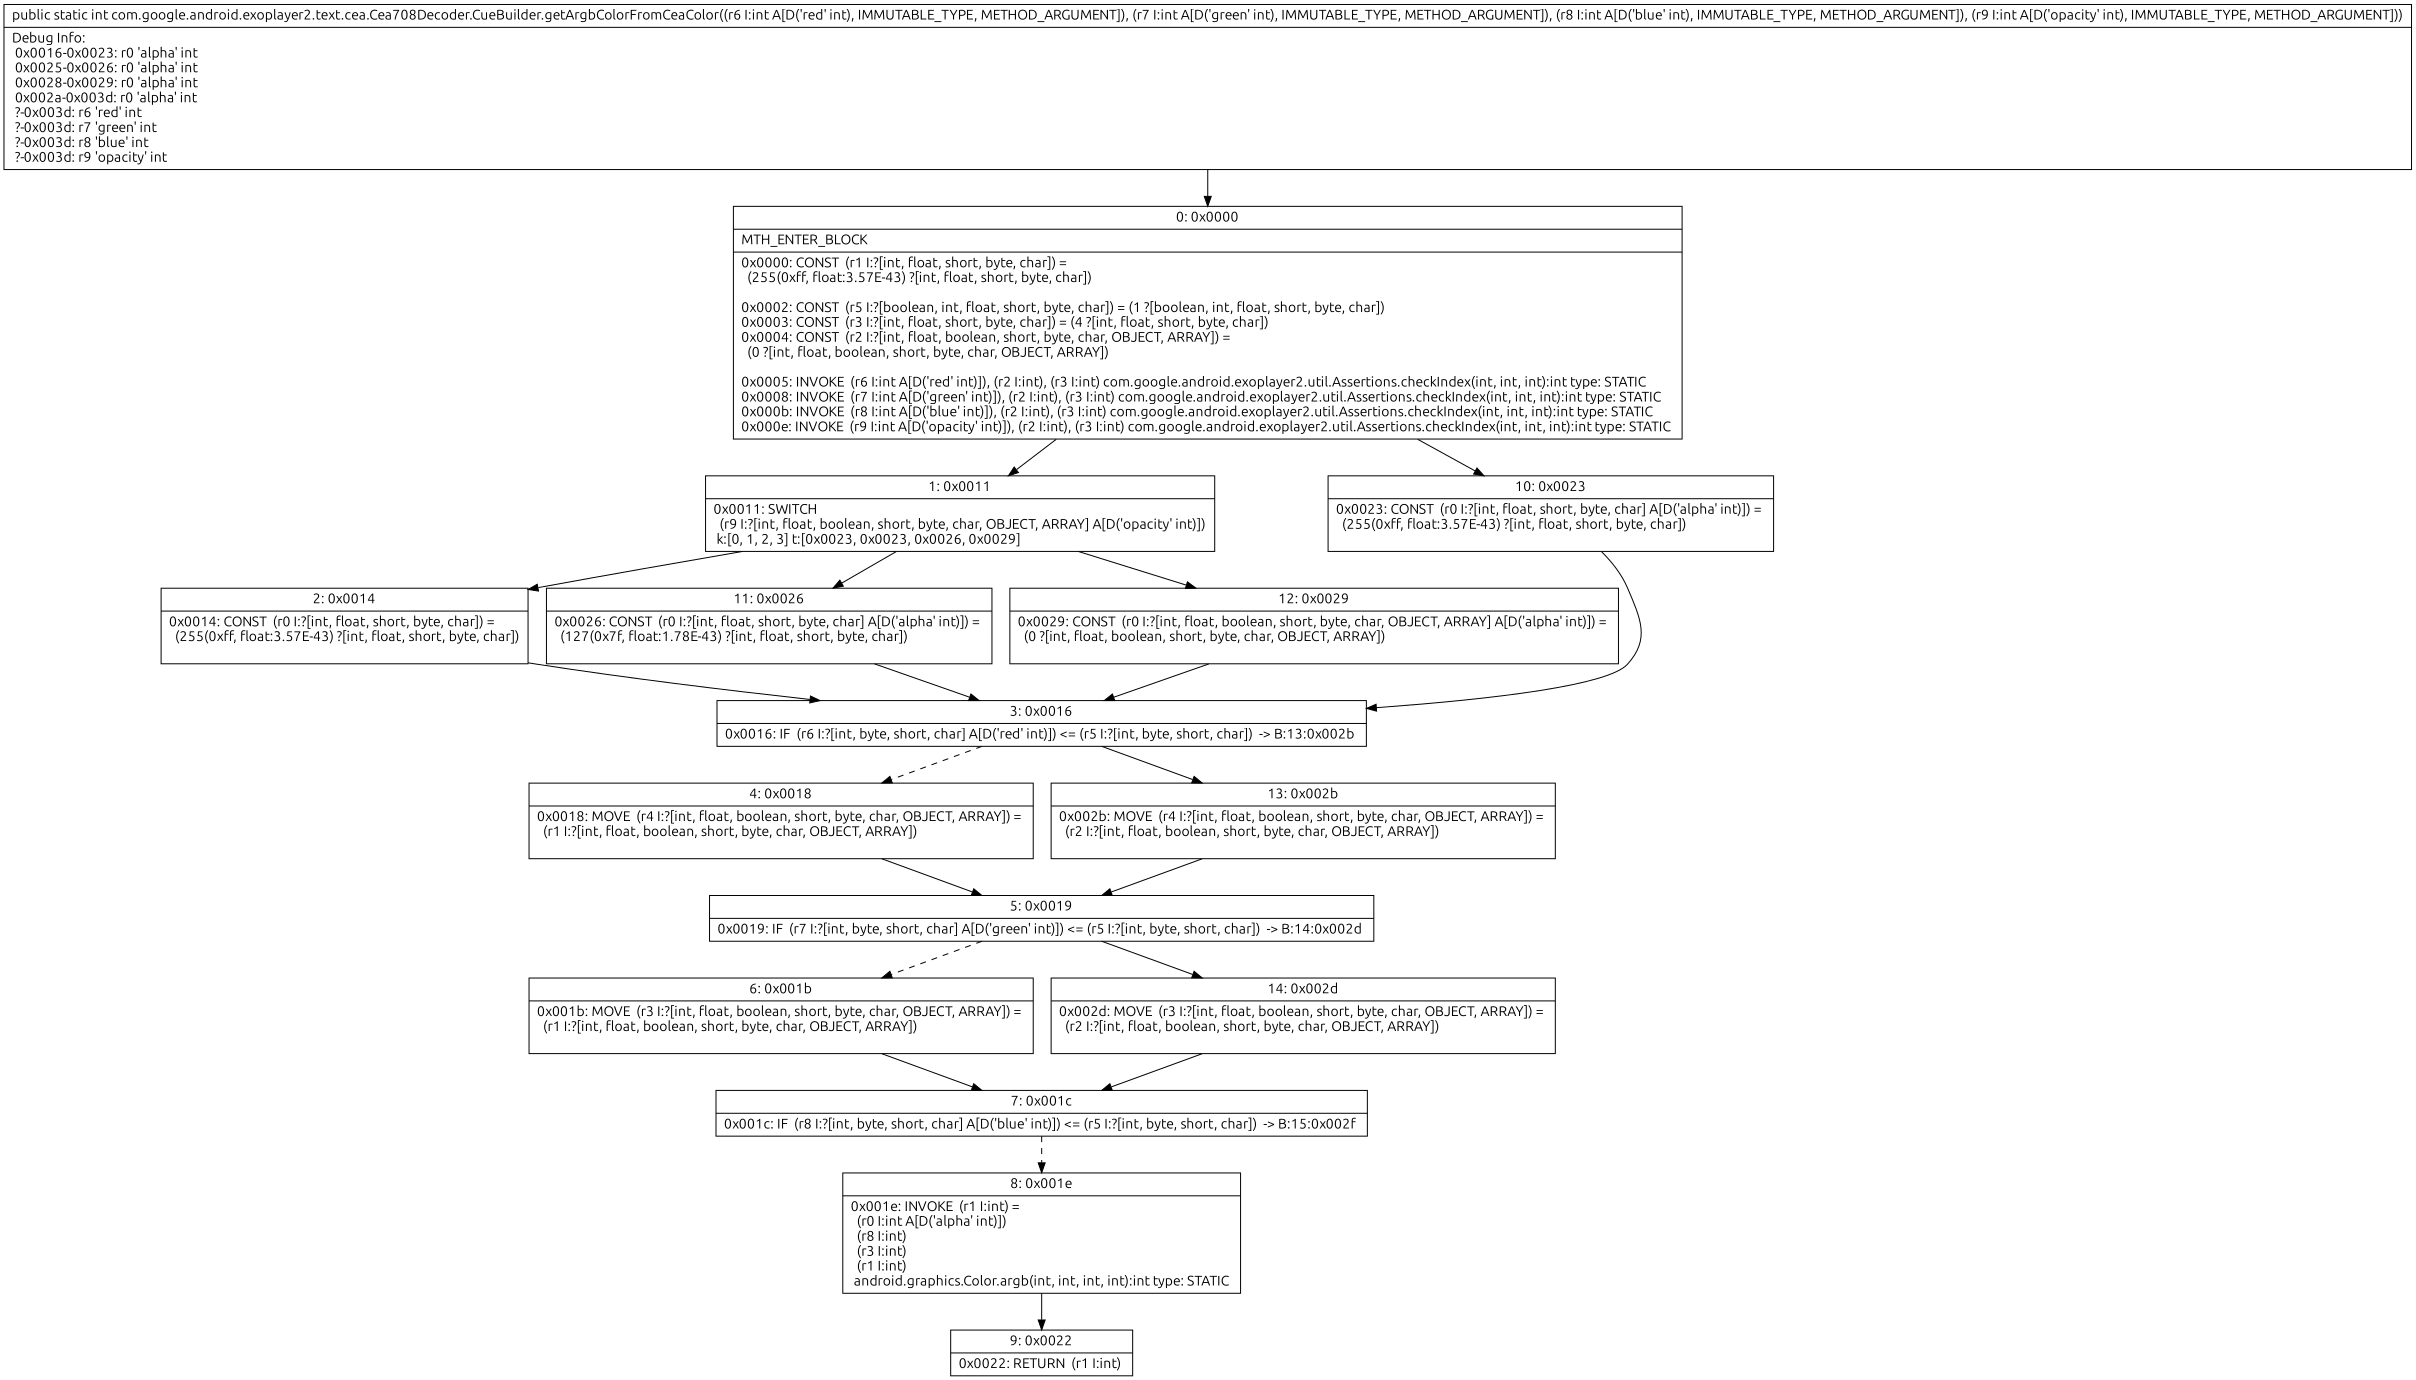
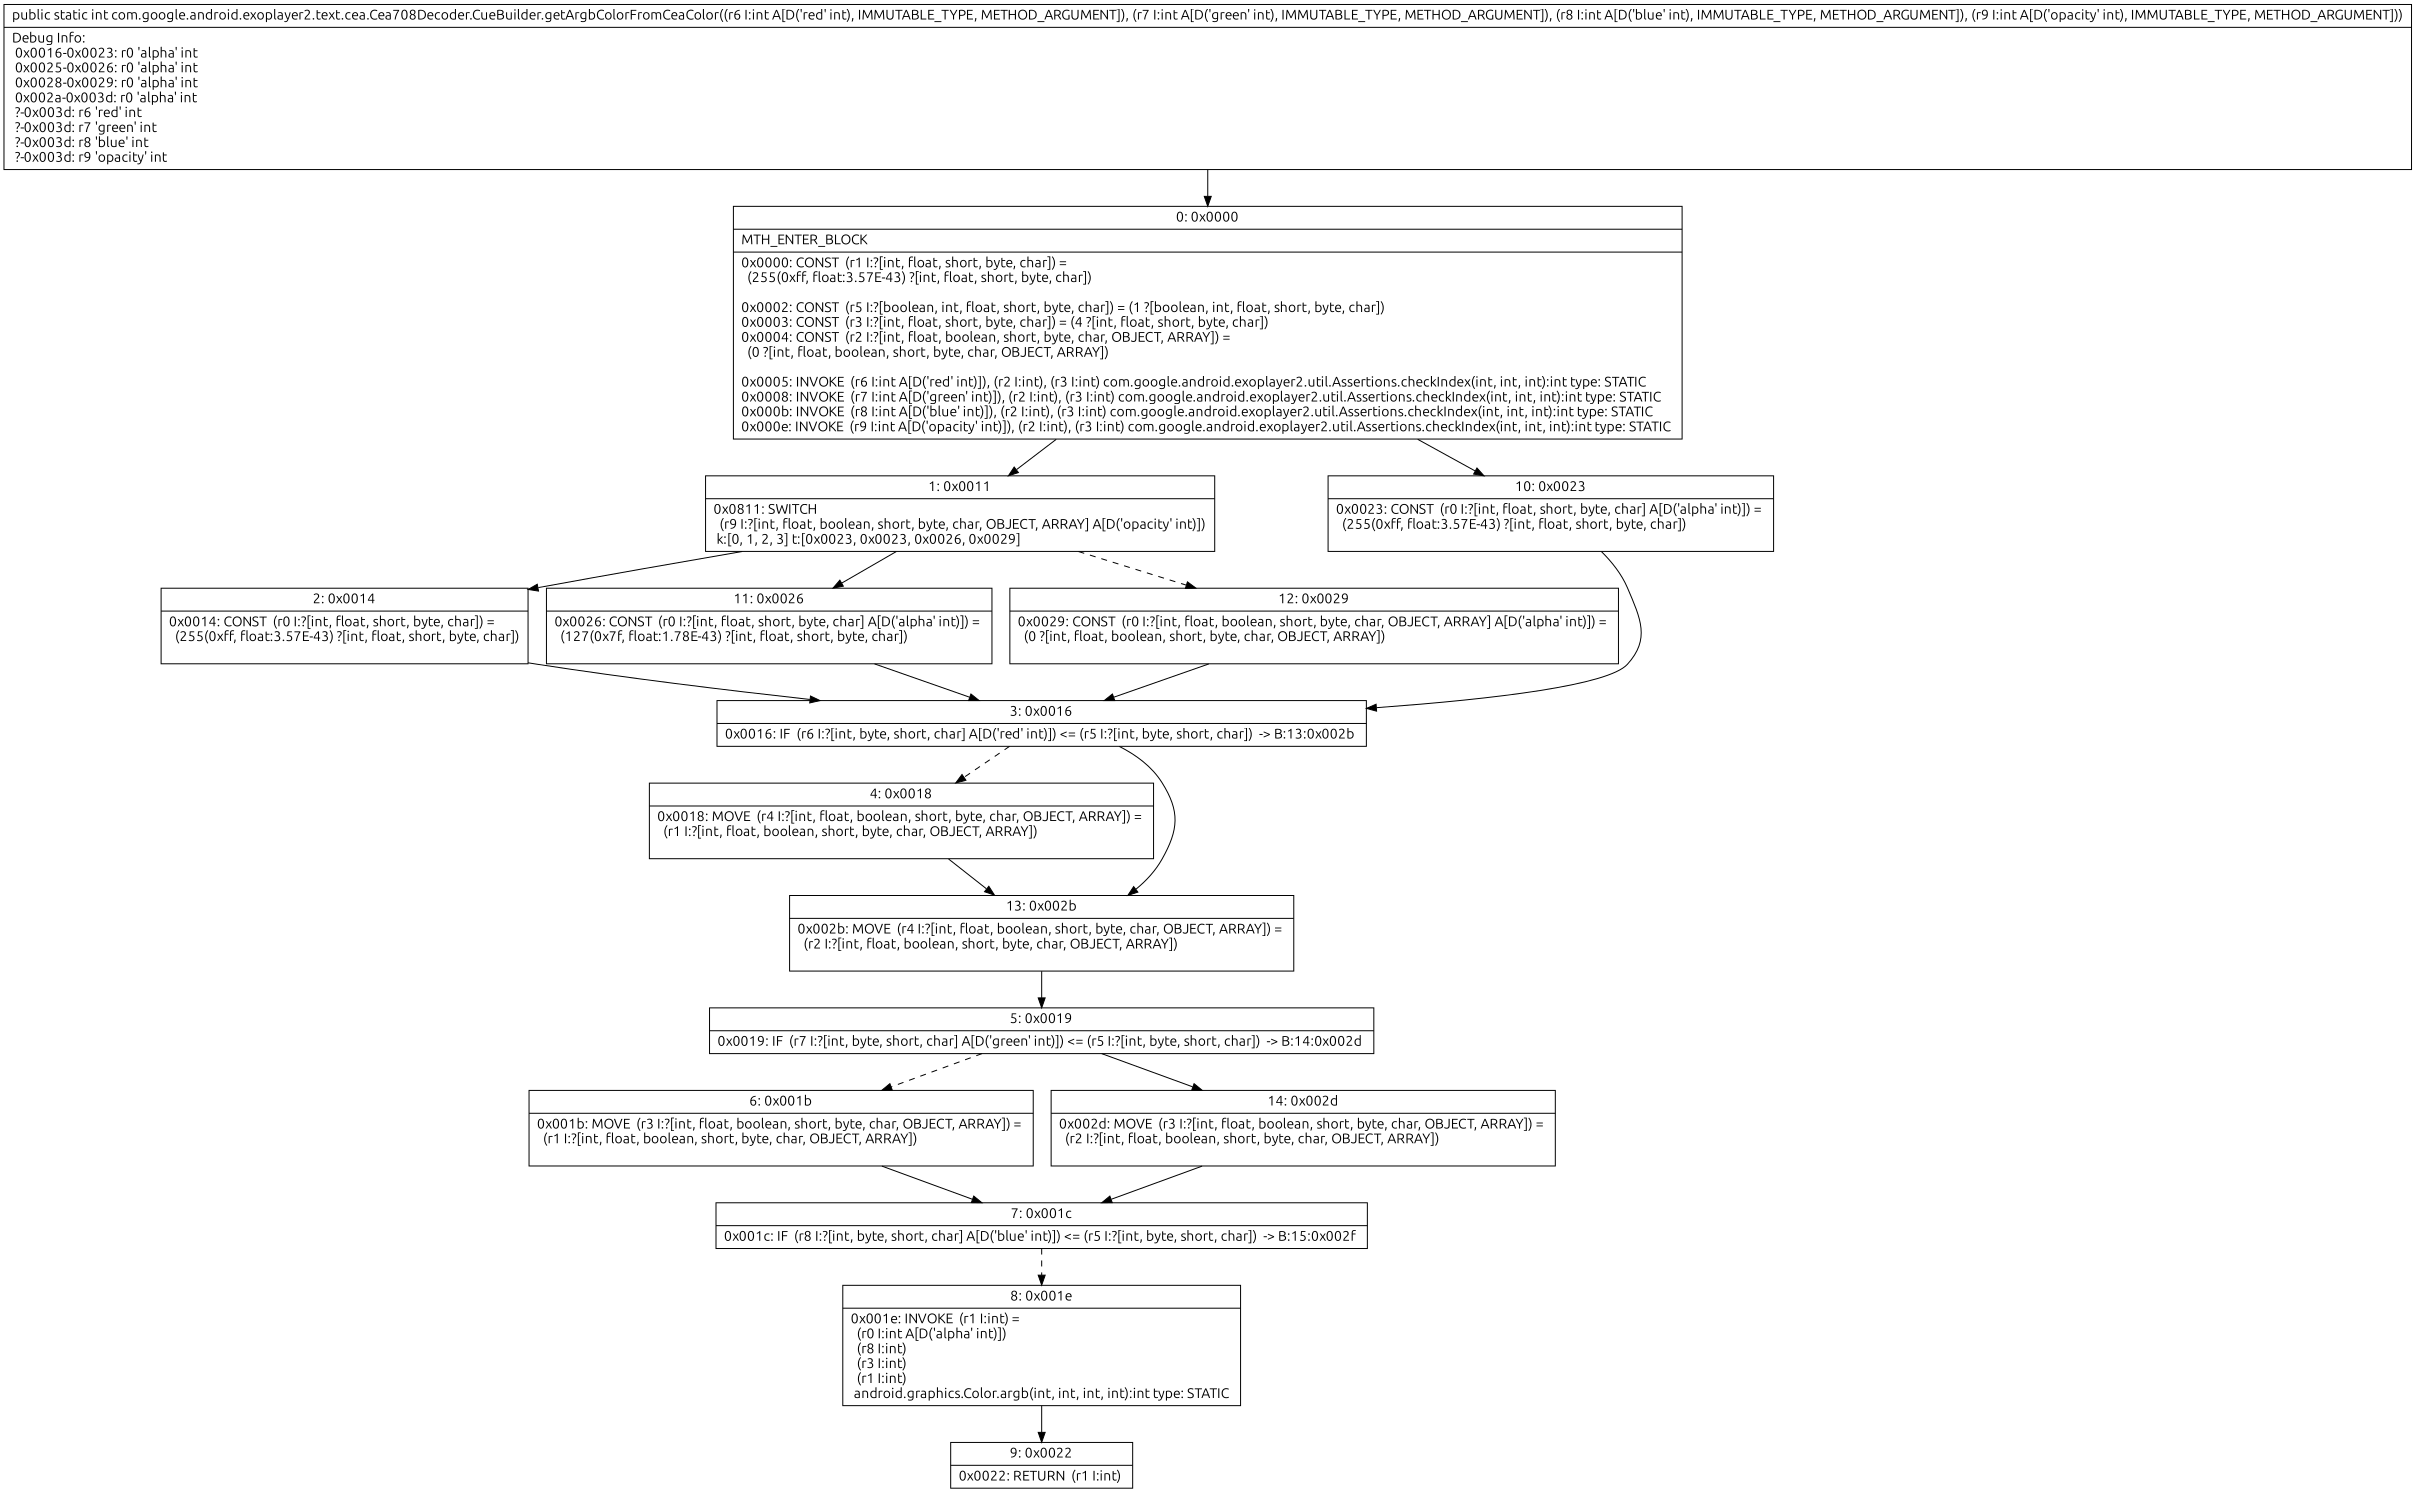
(769, 510) -> (769, 510)
(1132, 568) -> (1132, 568)
(927, 875) -> (967, 874)
